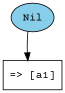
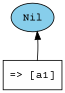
(27, 42) -> (38, 50)
